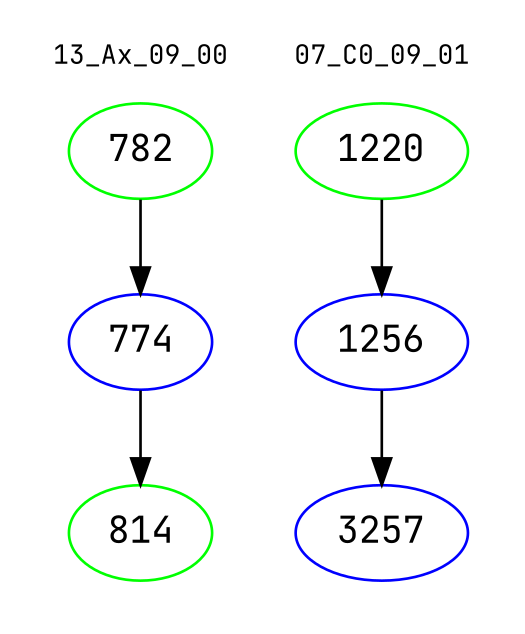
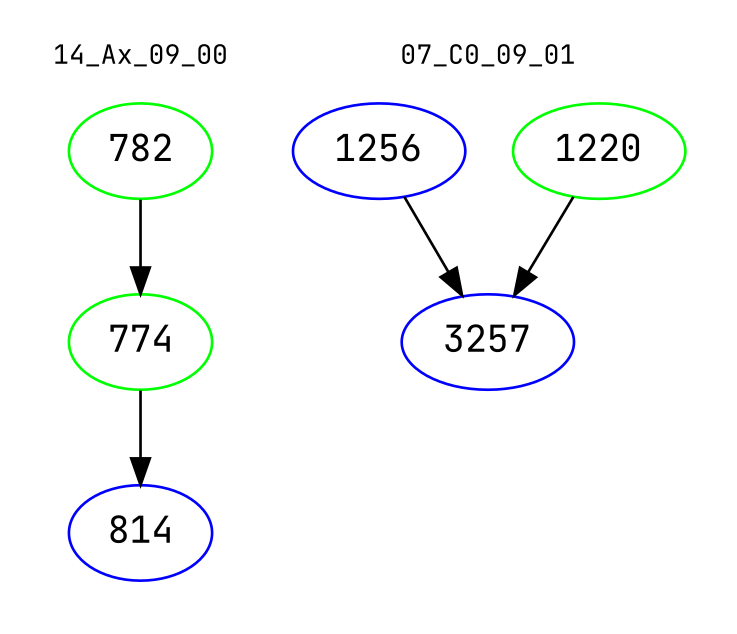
(142, 57) -> (142, 57)
(382, 234) -> (551, 235)
(141, 342) -> (141, 342)
(141, 533) -> (141, 533)
